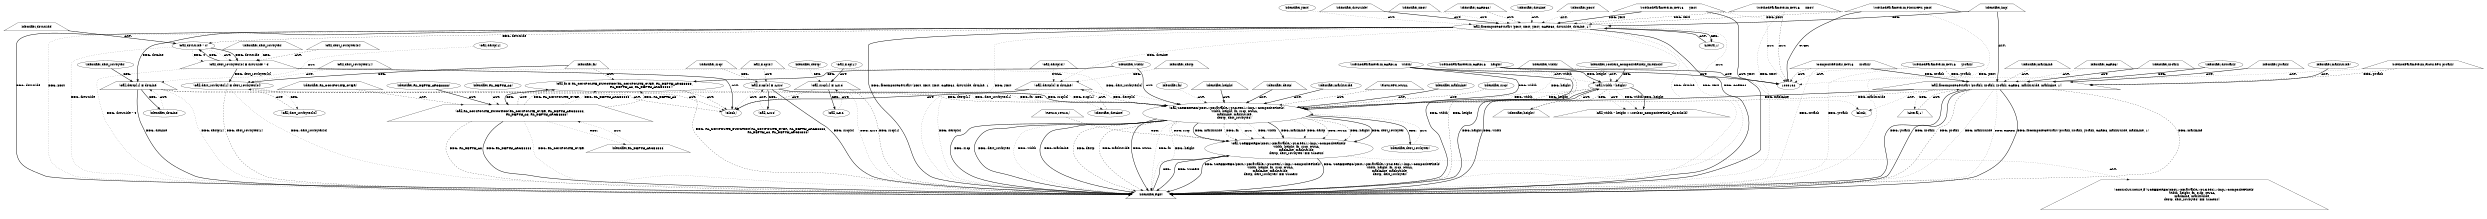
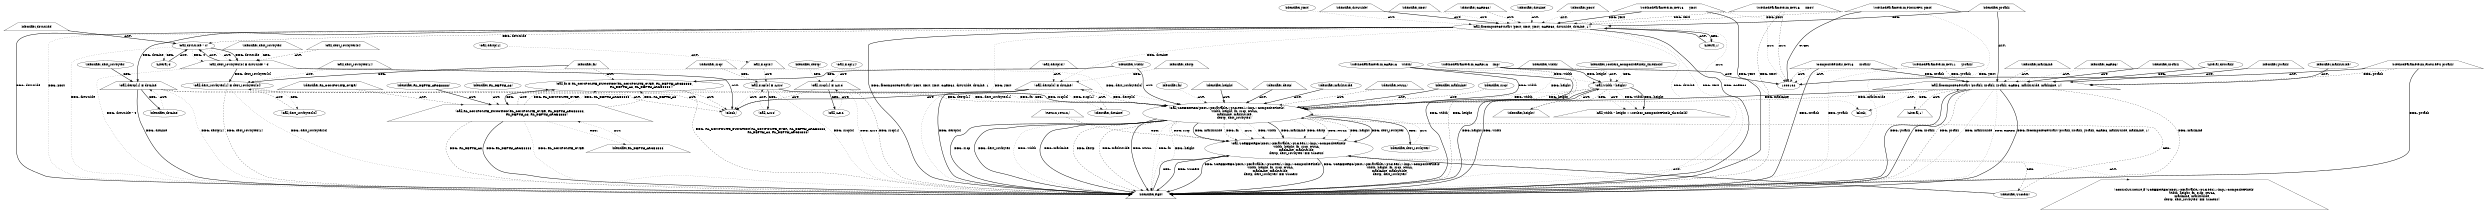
(1997, 8) -> (1997, 8)
(214, 55) -> (214, 55)
(317, 59) -> (627, 52)
none -> (164, 65)
(1471, 65) -> (1471, 65)
(1943, 65) -> (1943, 65)
(2221, 65) -> (2221, 65)
(1593, 72) -> none
(1058, 74) -> (1058, 74)
(1563, 74) -> (1563, 74)
(1747, 74) -> (1747, 74)
(1987, 74) -> (1987, 74)
(838, 75) -> (838, 75)
(1622, 75) -> (1622, 75)
(2084, 78) -> (2084, 78)
(1394, 86) -> (1394, 86)
none -> (2133, 176)
(875, 177) -> (875, 177)
(957, 177) -> (957, 177)
(1664, 181) -> (1664, 181)
(1532, 191) -> (1532, 191)
none -> (2015, 195)
